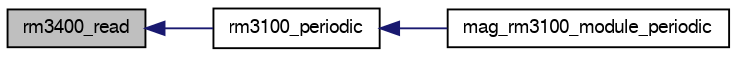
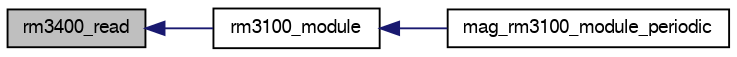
(297, 28) -> (297, 28)
